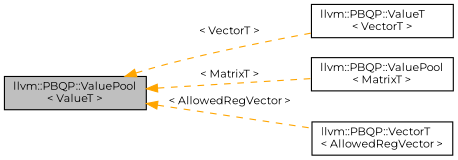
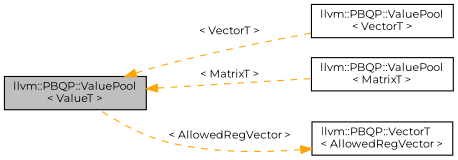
(382, 21) -> (382, 21)
(235, 117) -> (196, 148)
